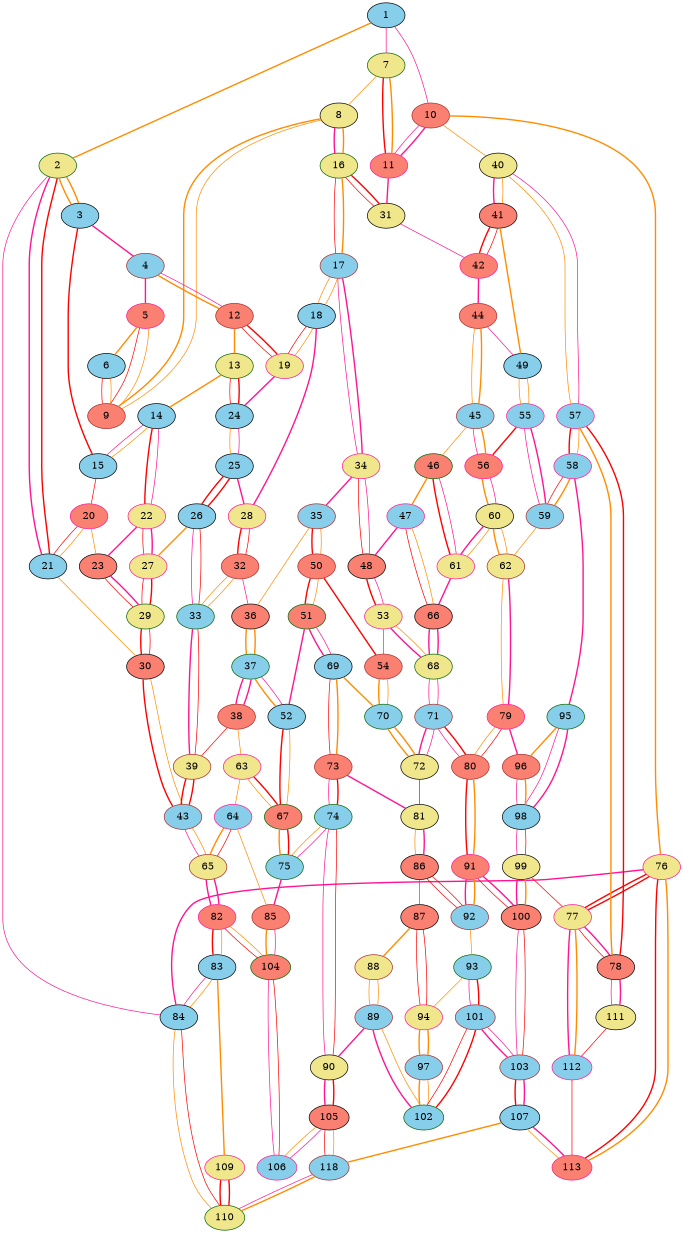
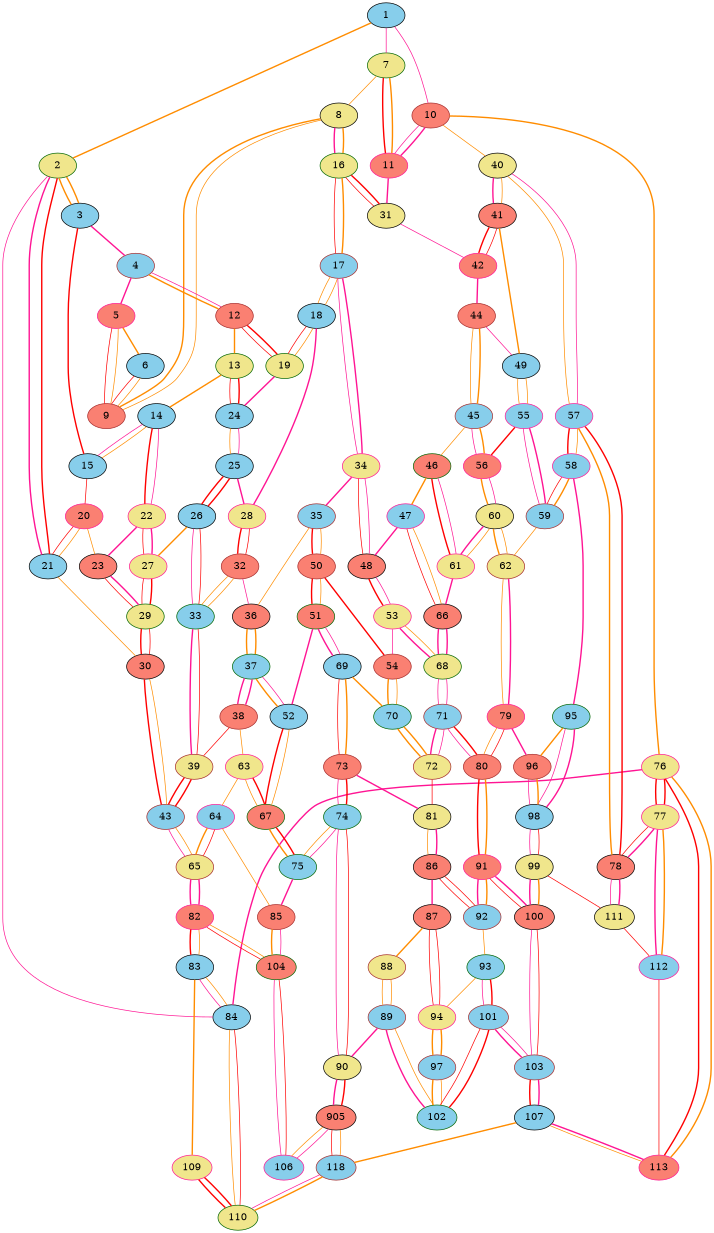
(285, 366) -> (285, 366)
(420, 767) -> (432, 767)
(420, 892) -> (432, 892)
(547, 892) -> (574, 892)
(329, 1118) -> (336, 1118)
